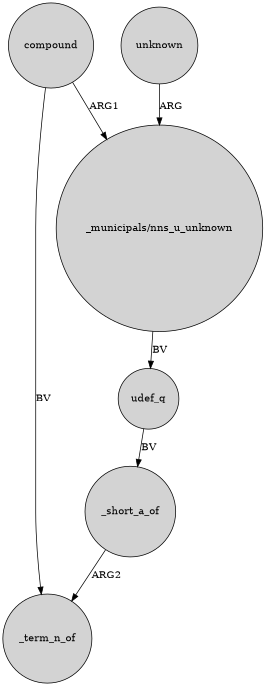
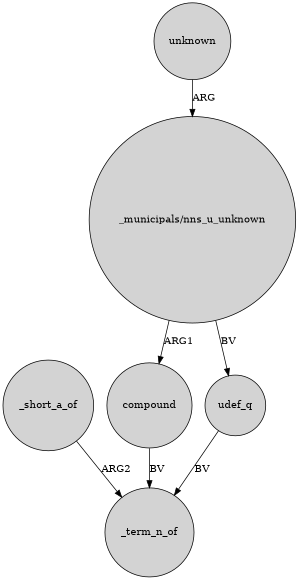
(88, 108) -> (165, 338)
(141, 444) -> (199, 460)
